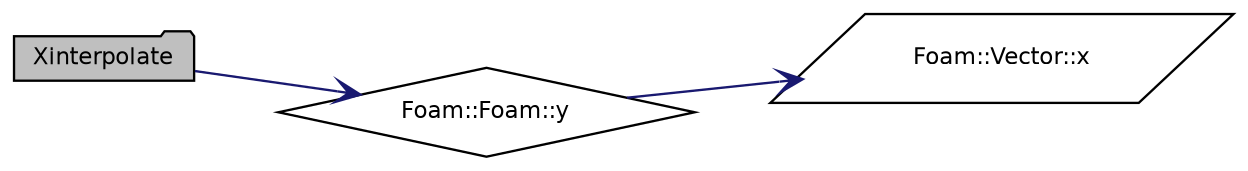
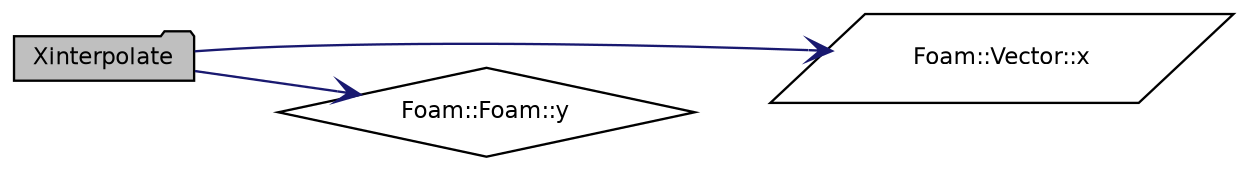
(703, 90) -> (501, 44)
